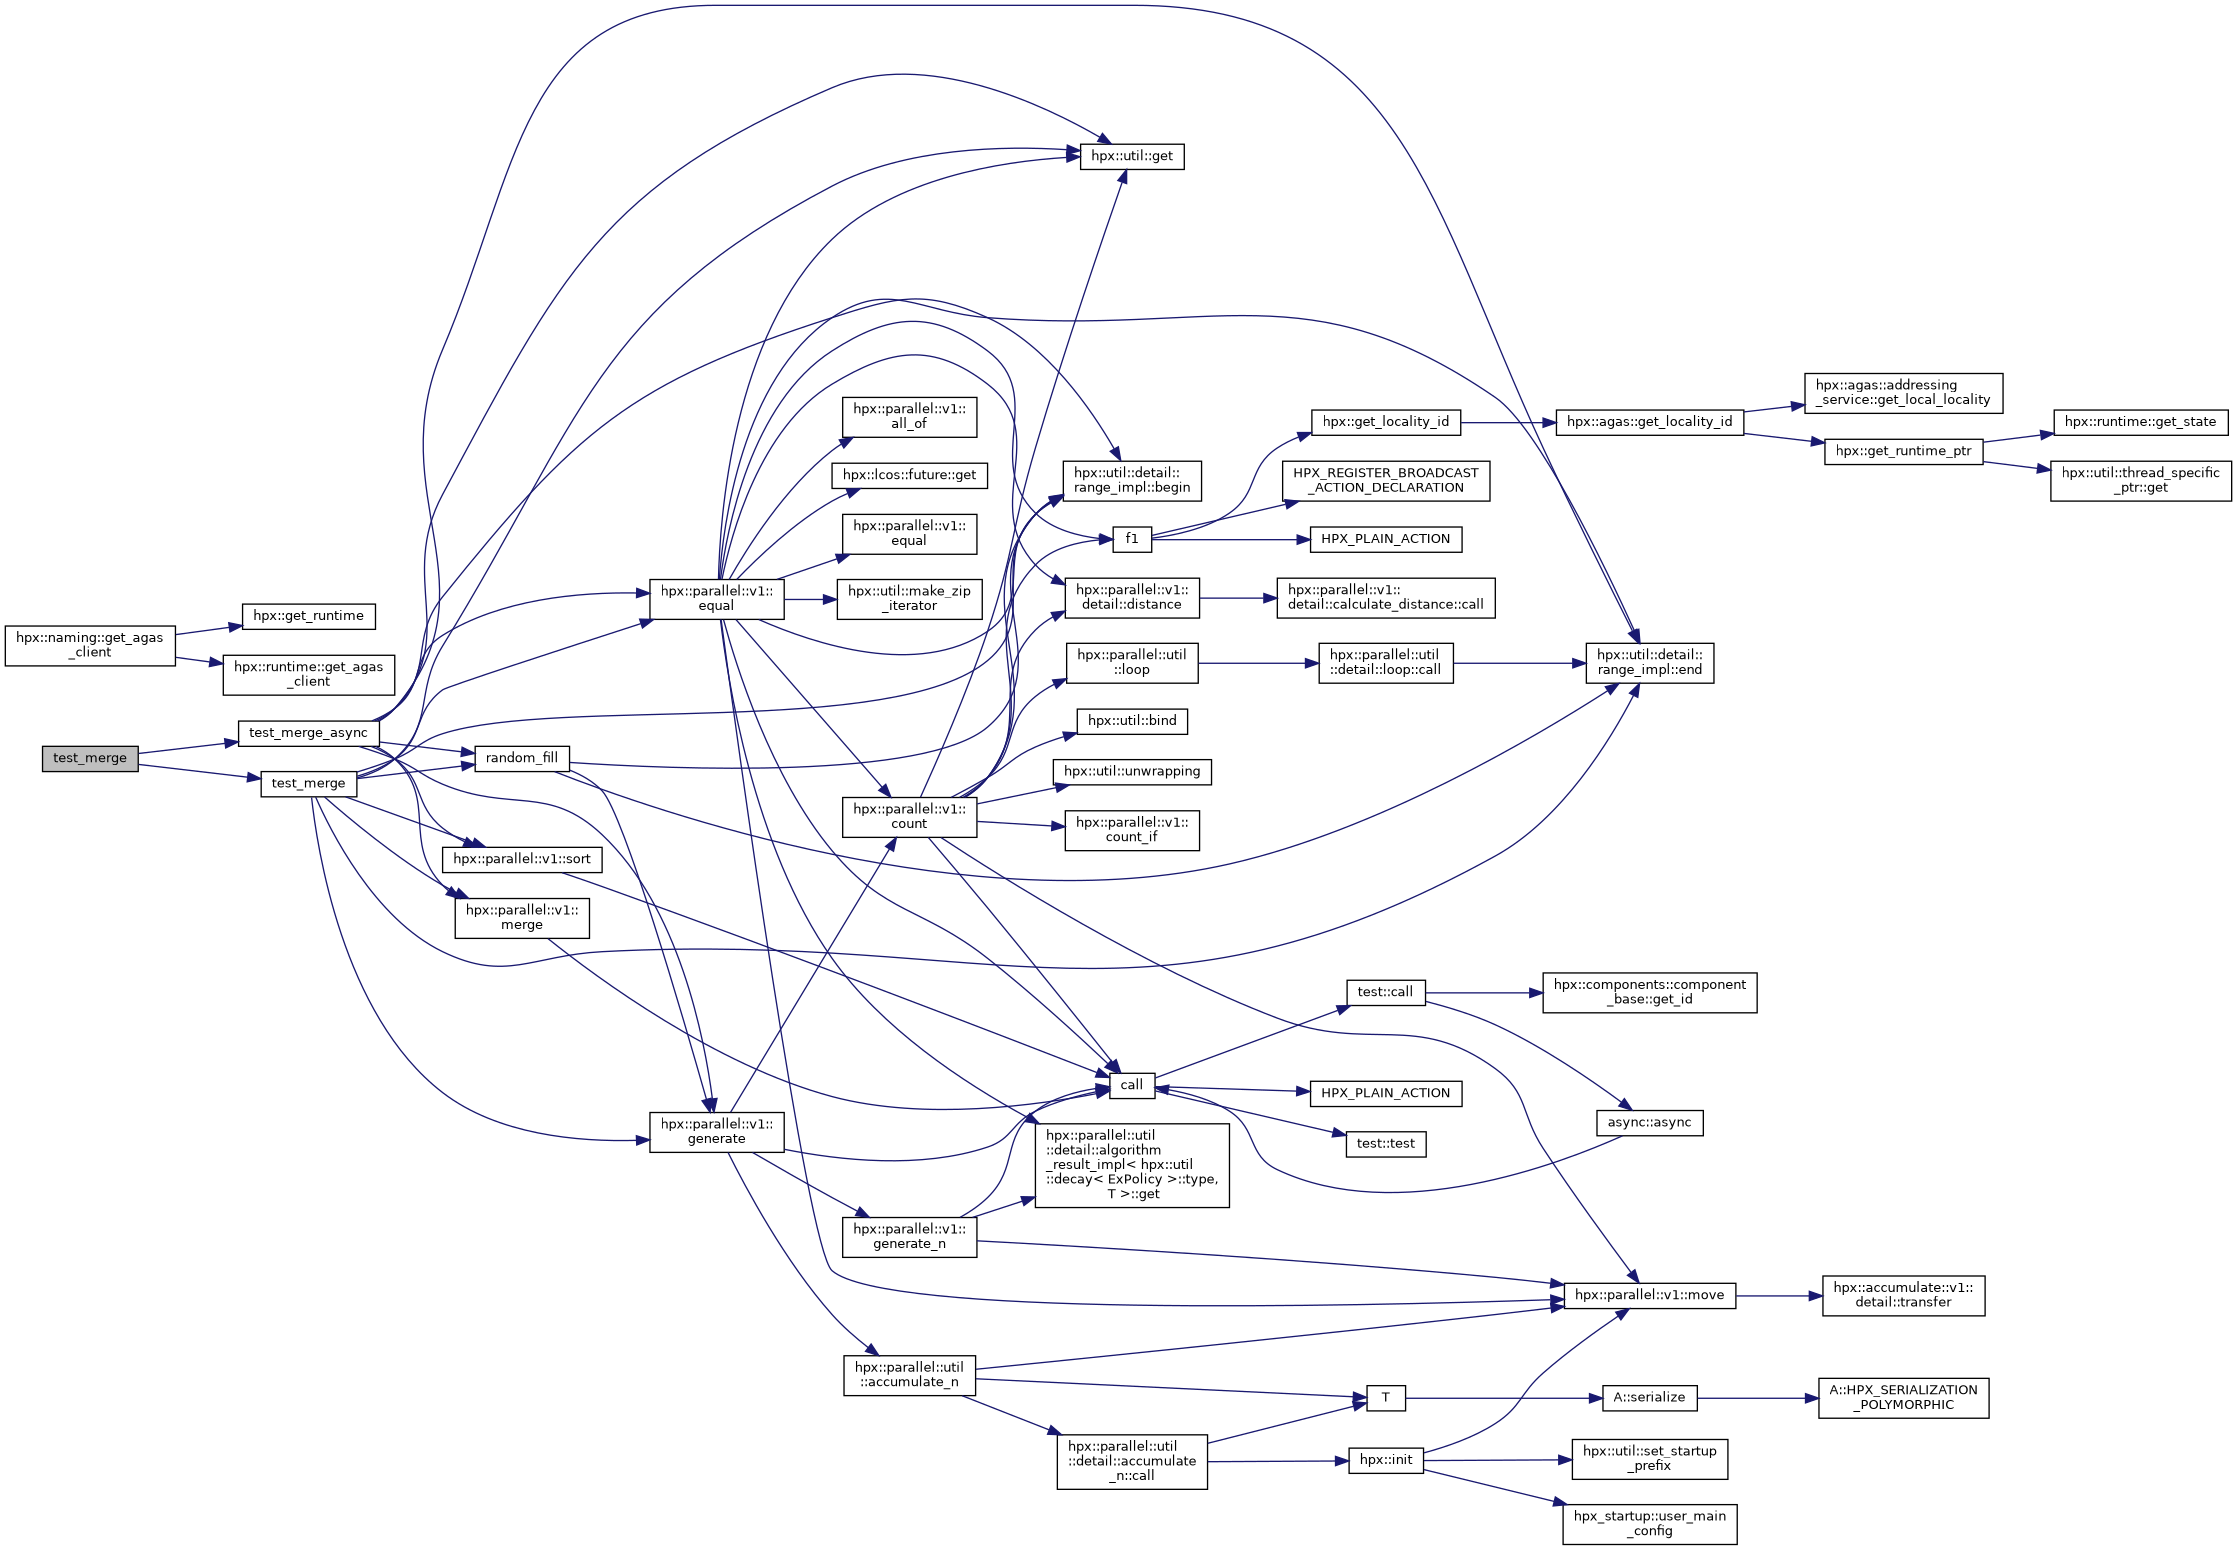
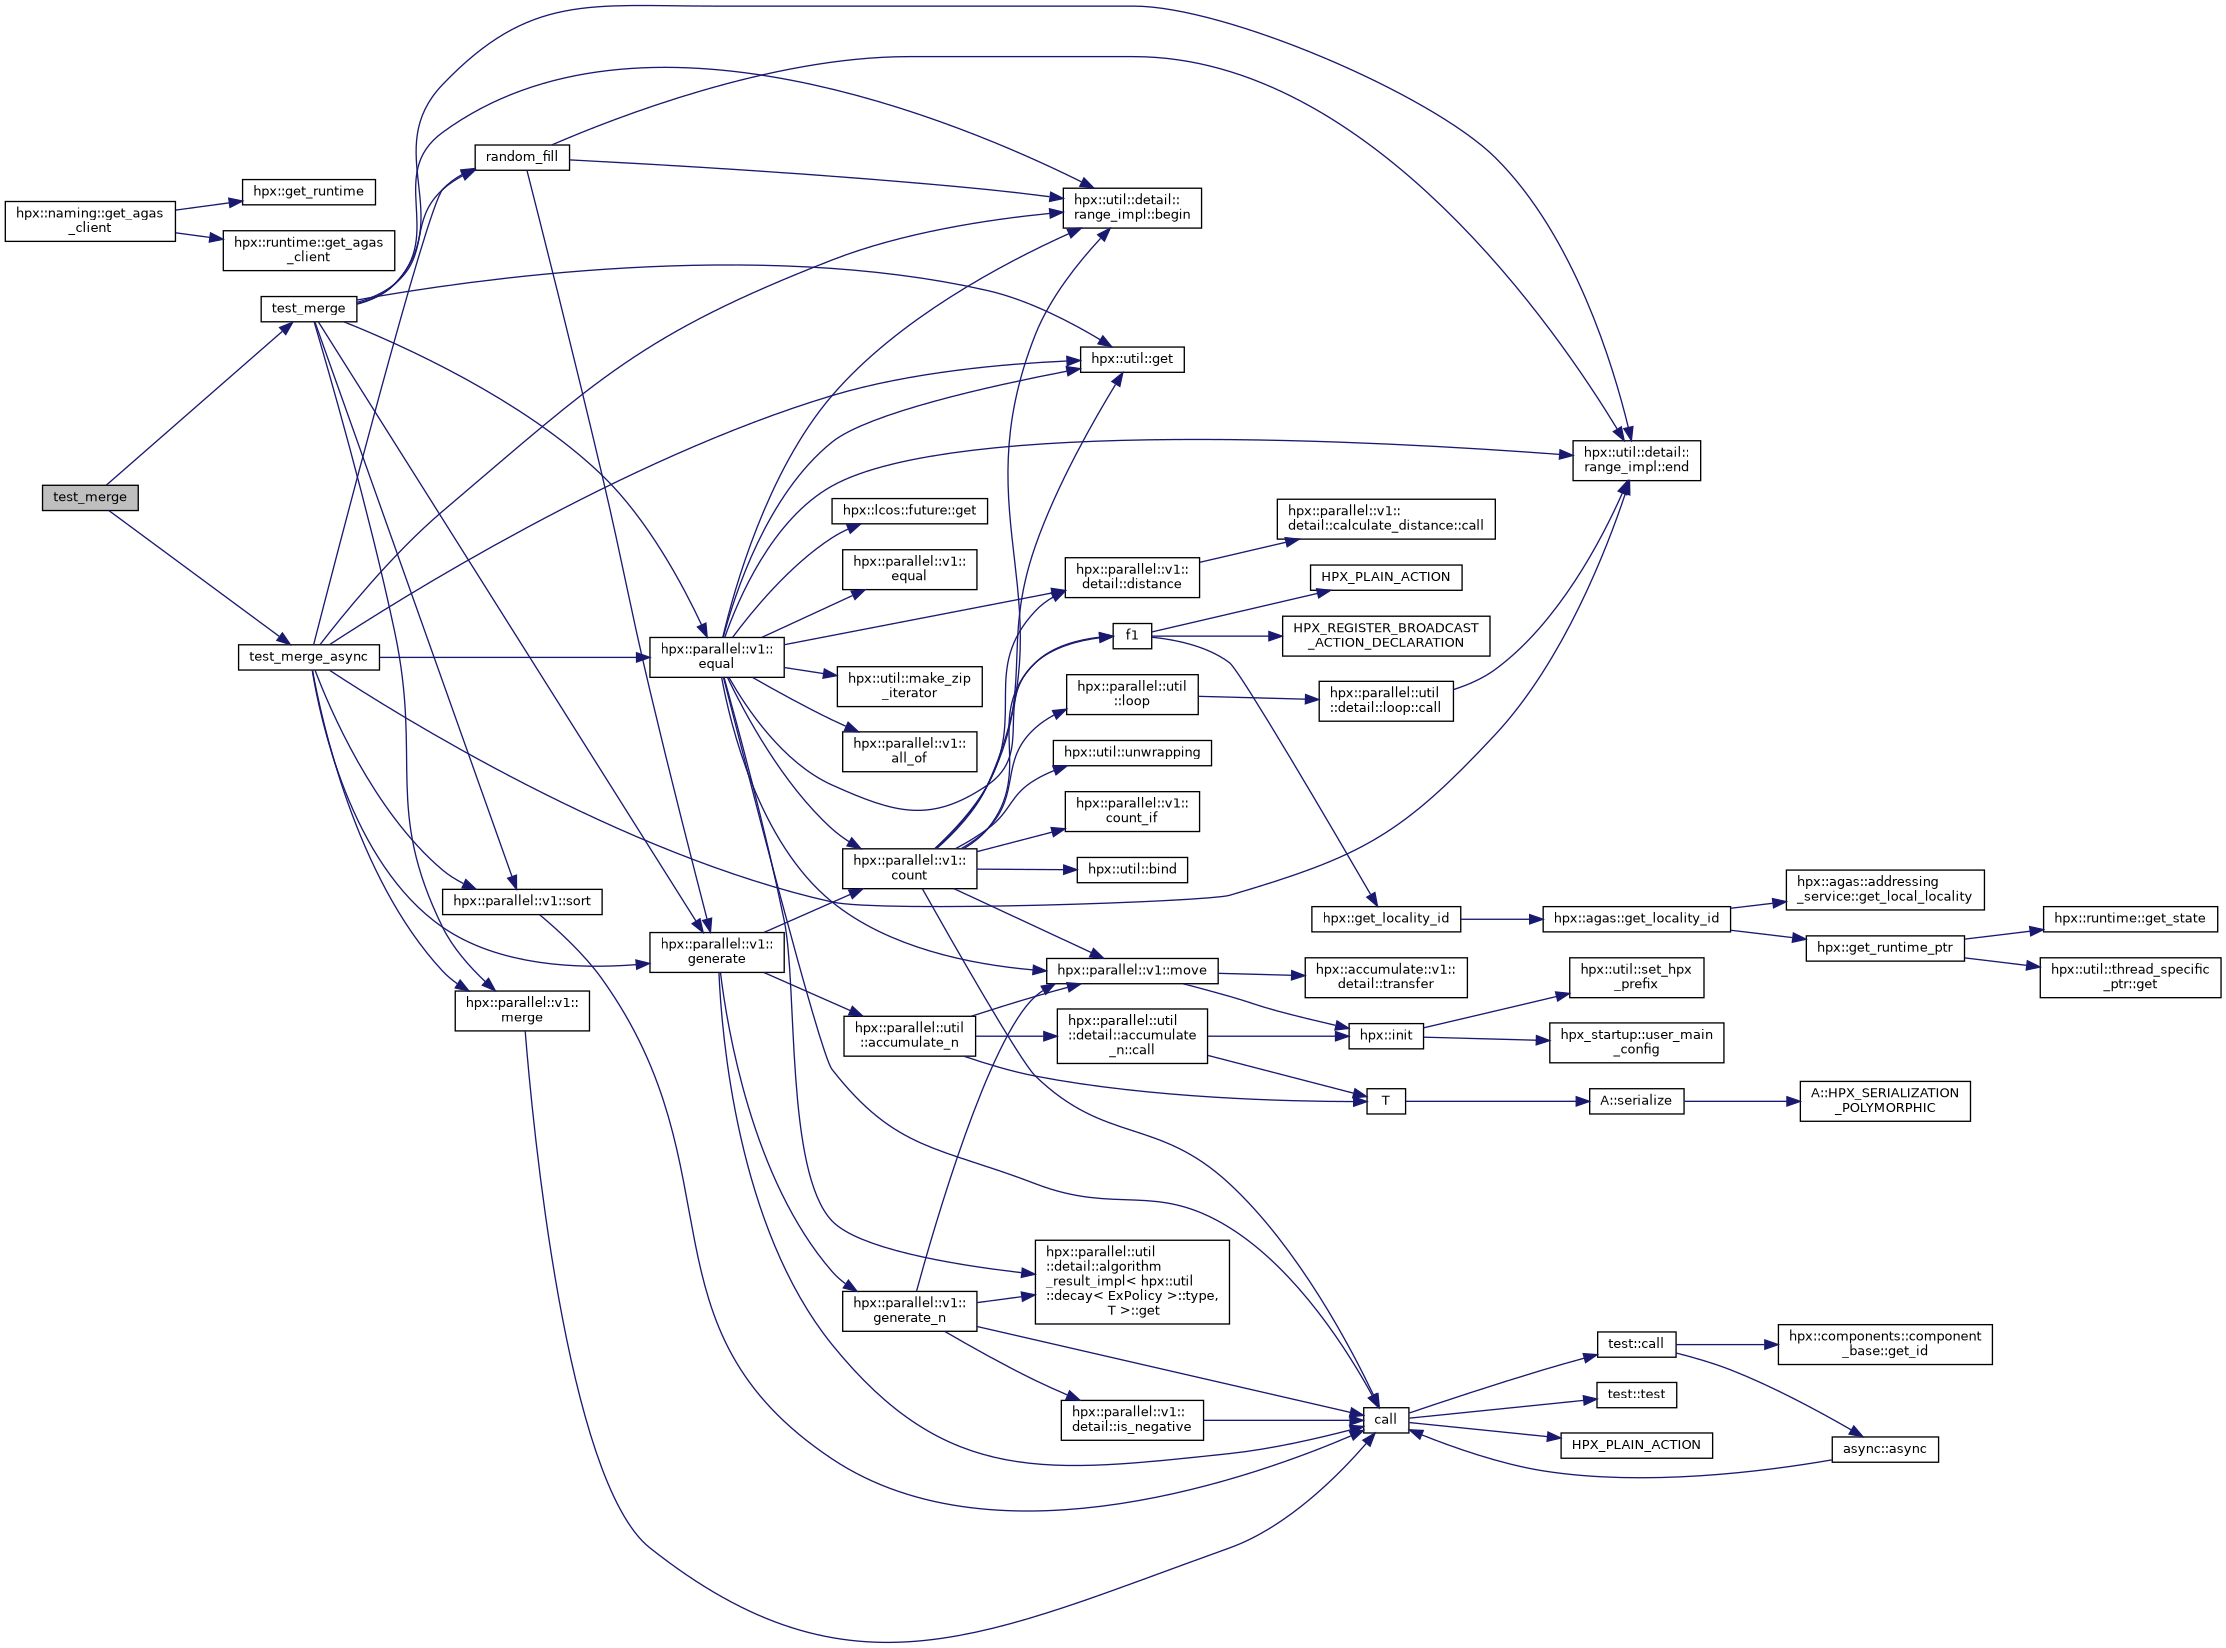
(1529, 1388) -> (1259, 1006)
none -> (1132, 1420)
(1650, 1459) -> (1637, 978)
